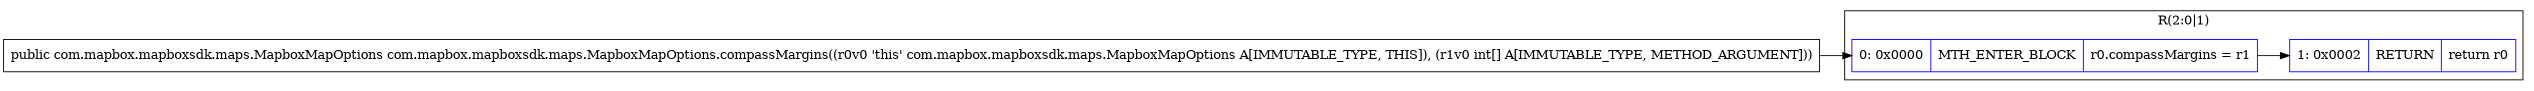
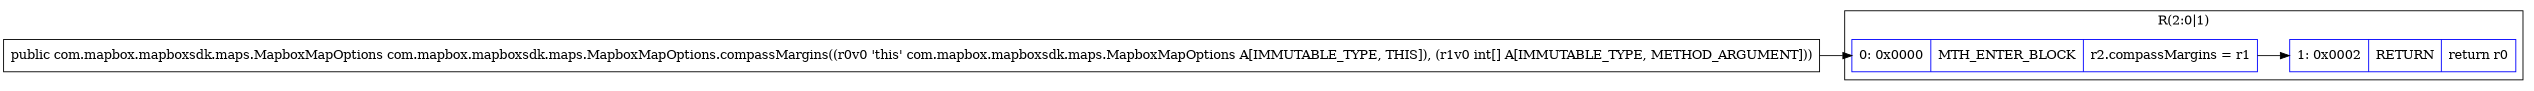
(2170, 55) -> (2170, 55)
